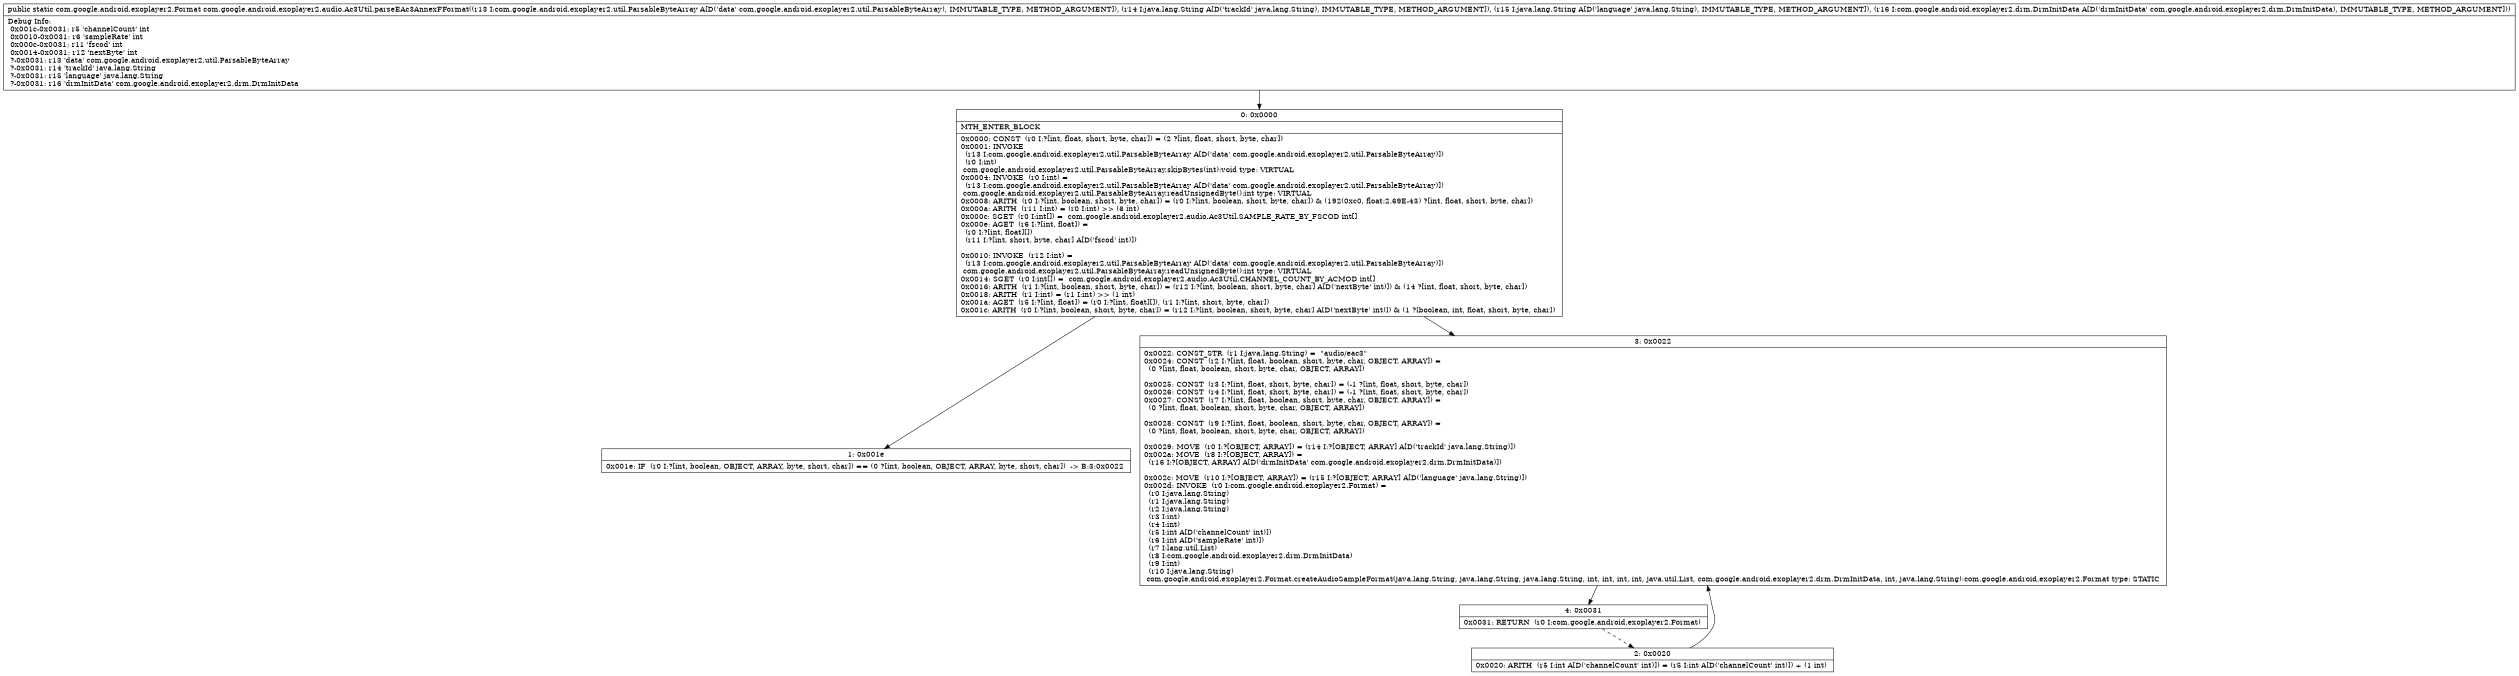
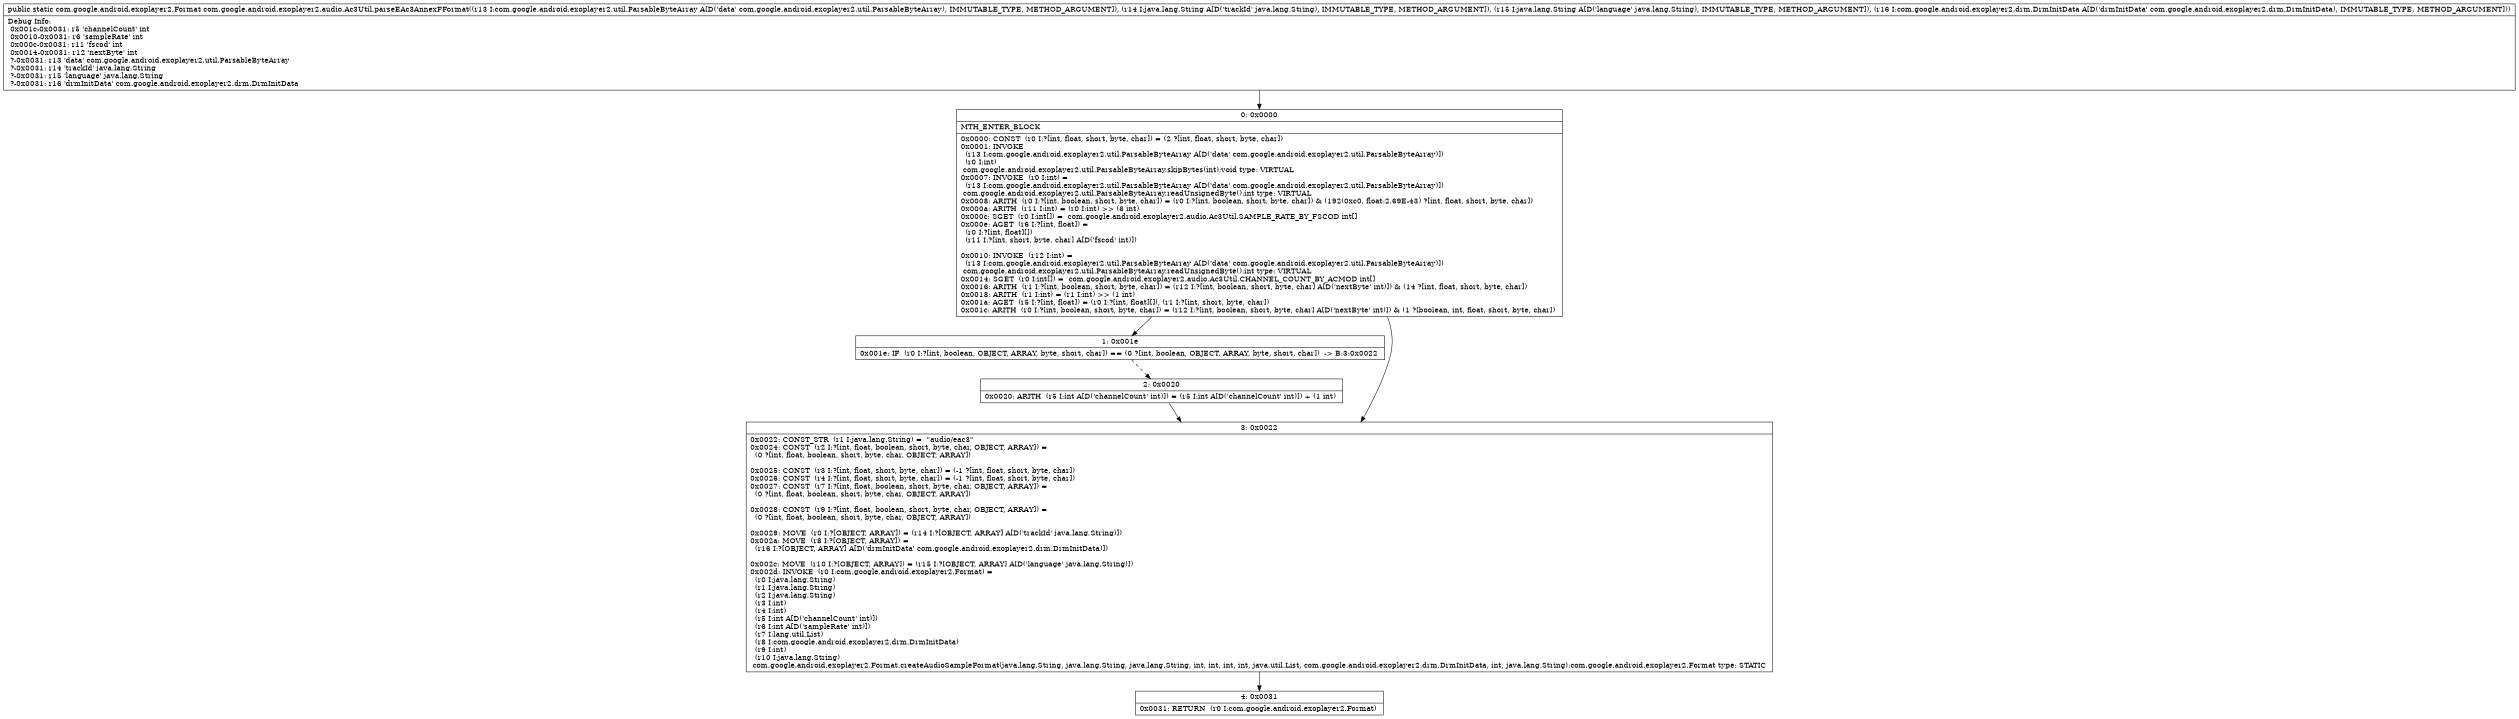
(1016, 178) -> (1016, 178)
(1616, 637) -> (1139, 367)
